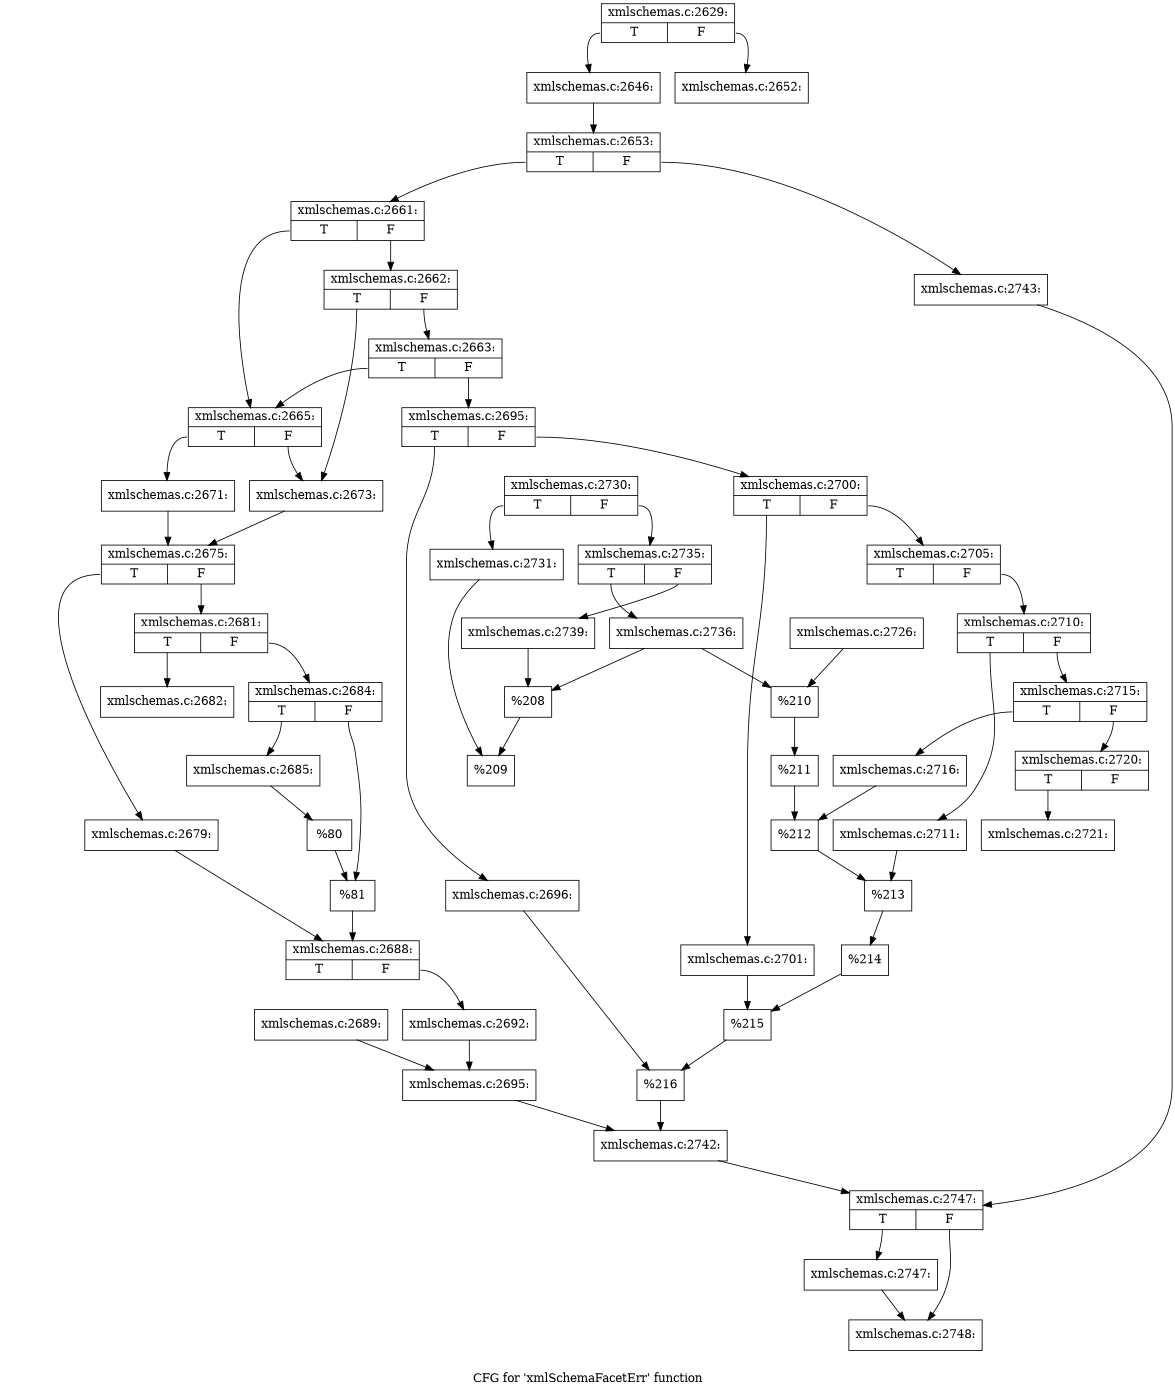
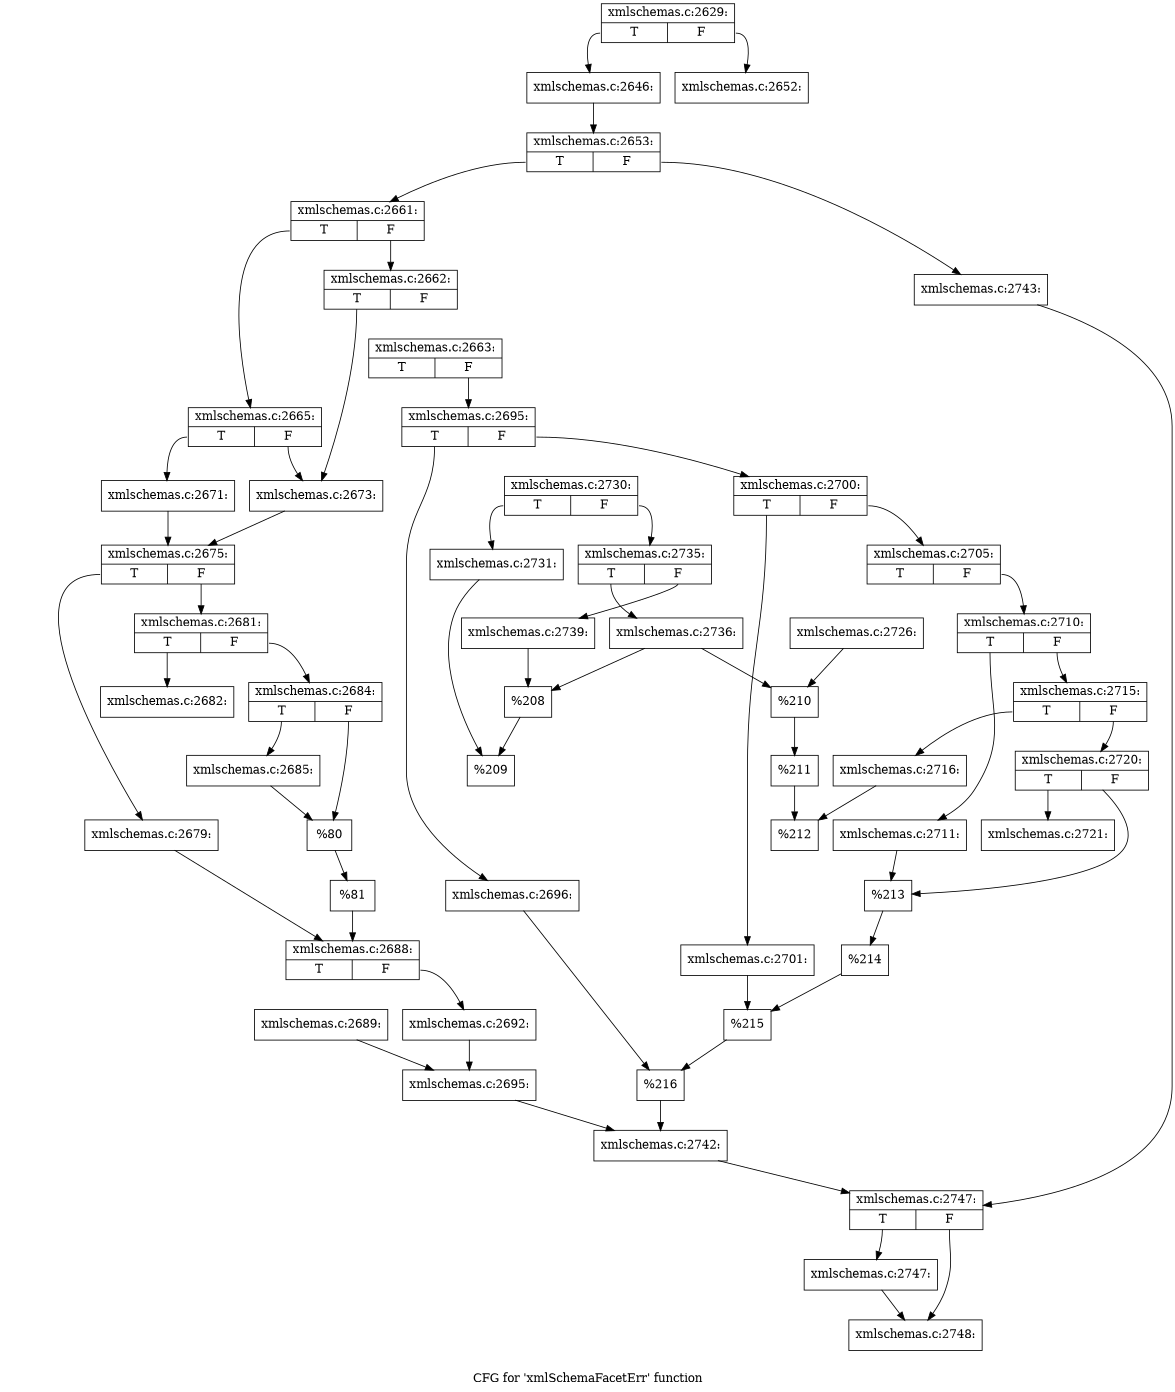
(425, 320) -> none
(322, 379) -> none
(360, 796) -> (345, 767)
(838, 863) -> (1059, 878)
